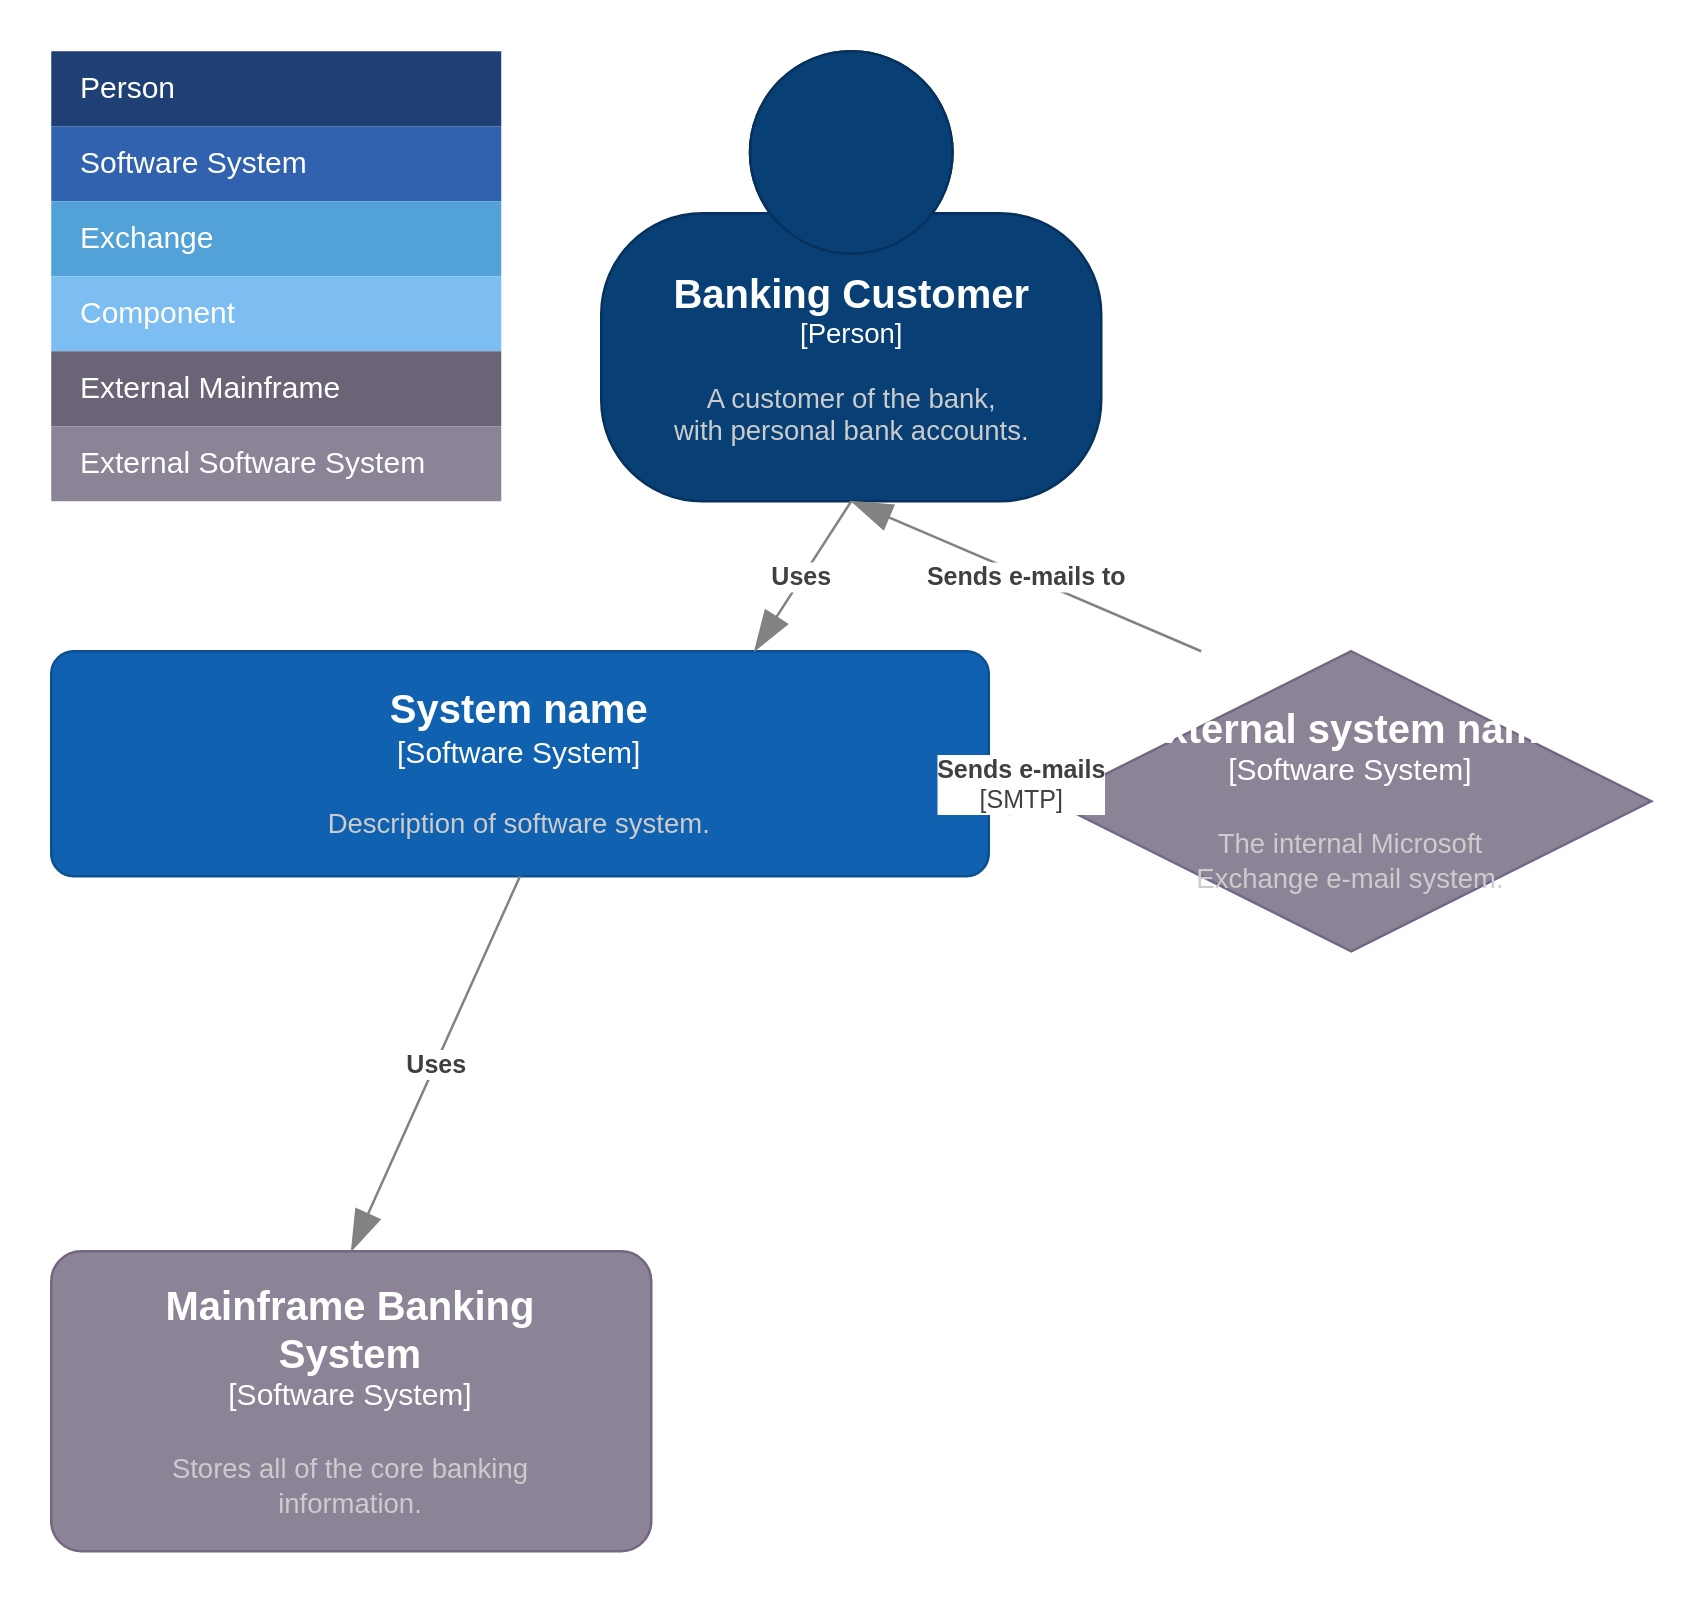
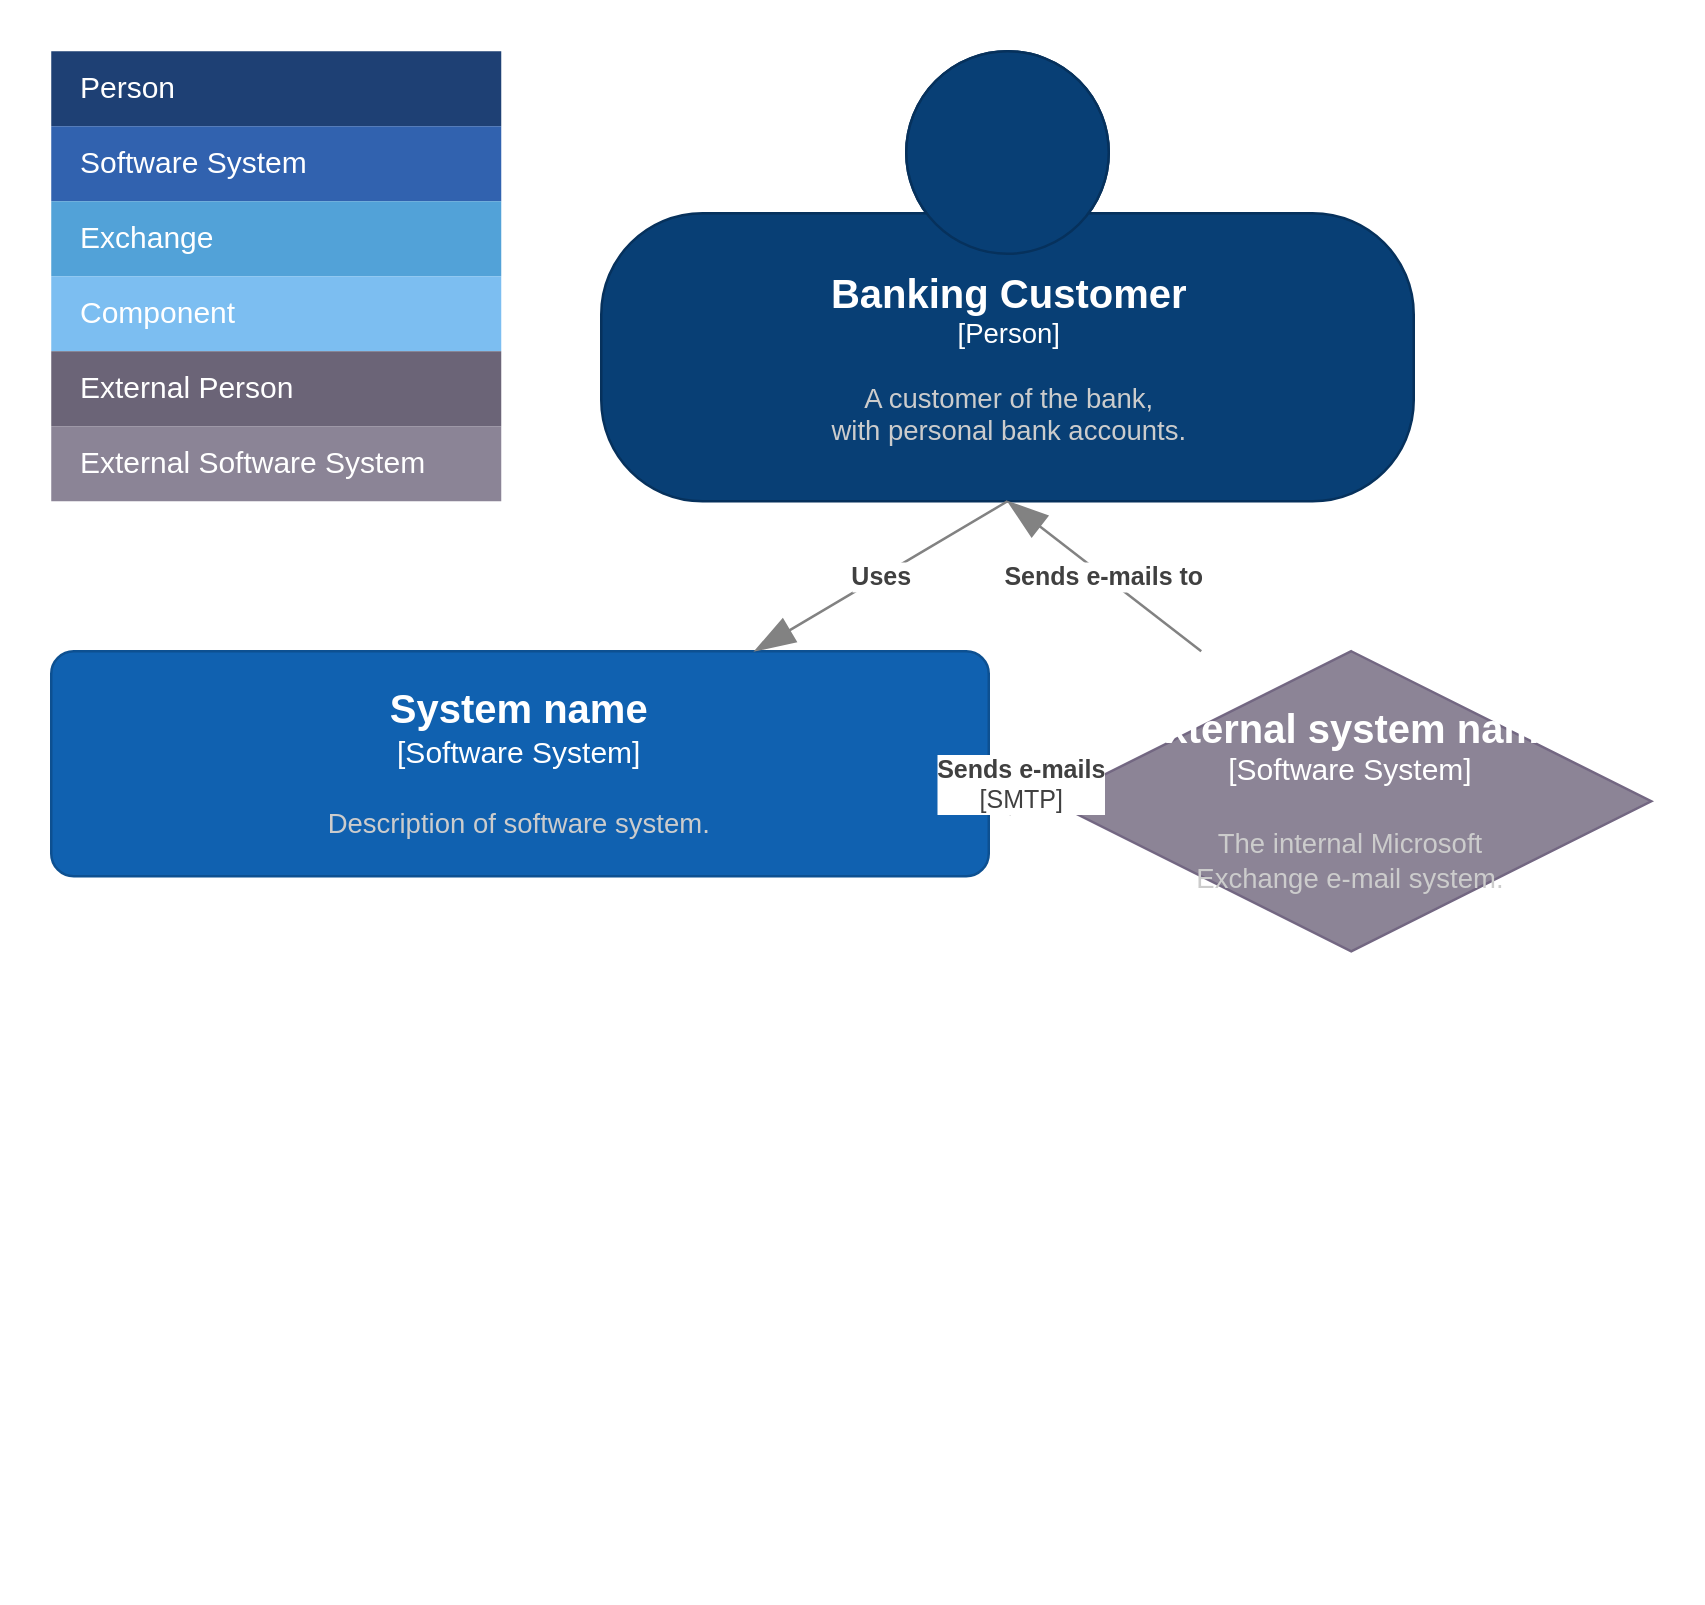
(851, 276) -> (1008, 276)
(221, 389) -> (199, 389)
(481, 963) -> none
(351, 1401) -> none
